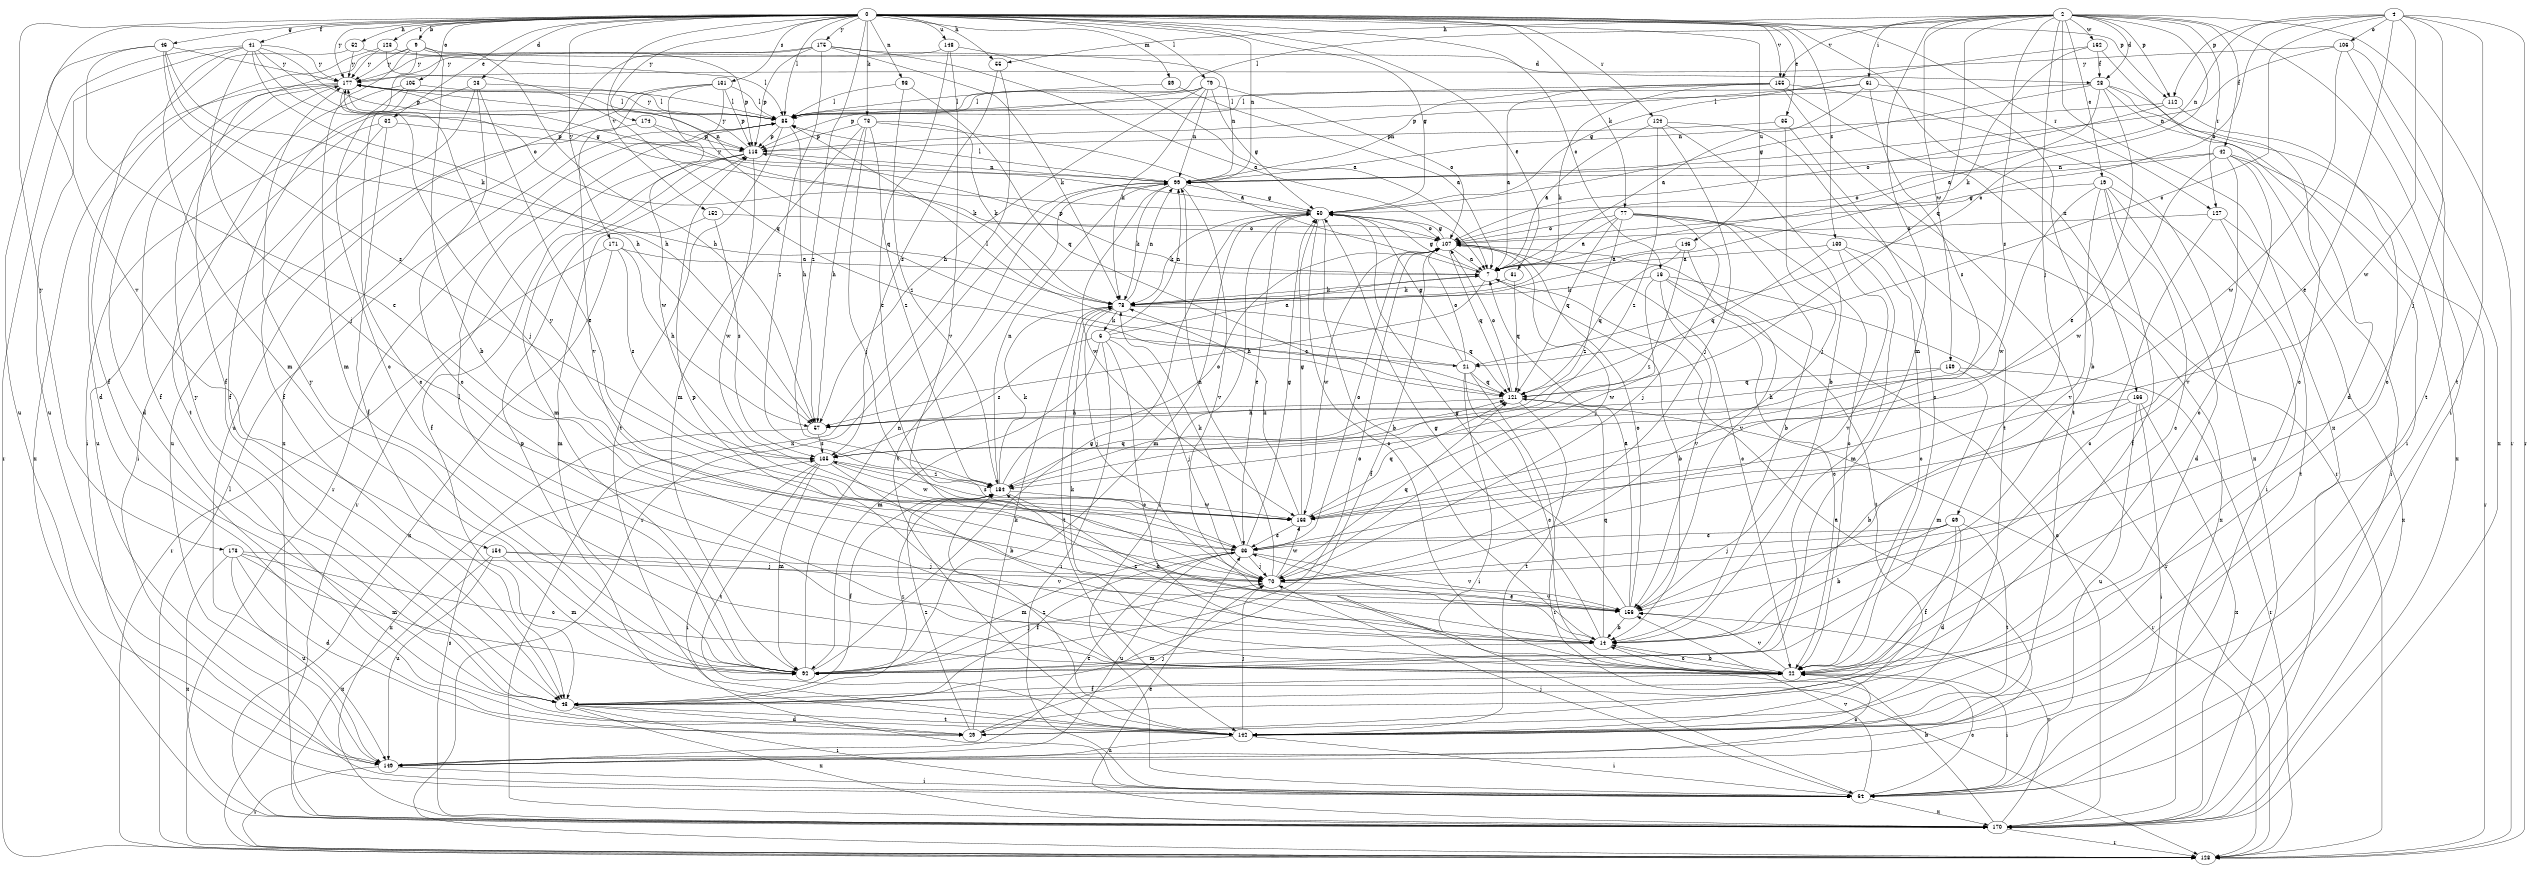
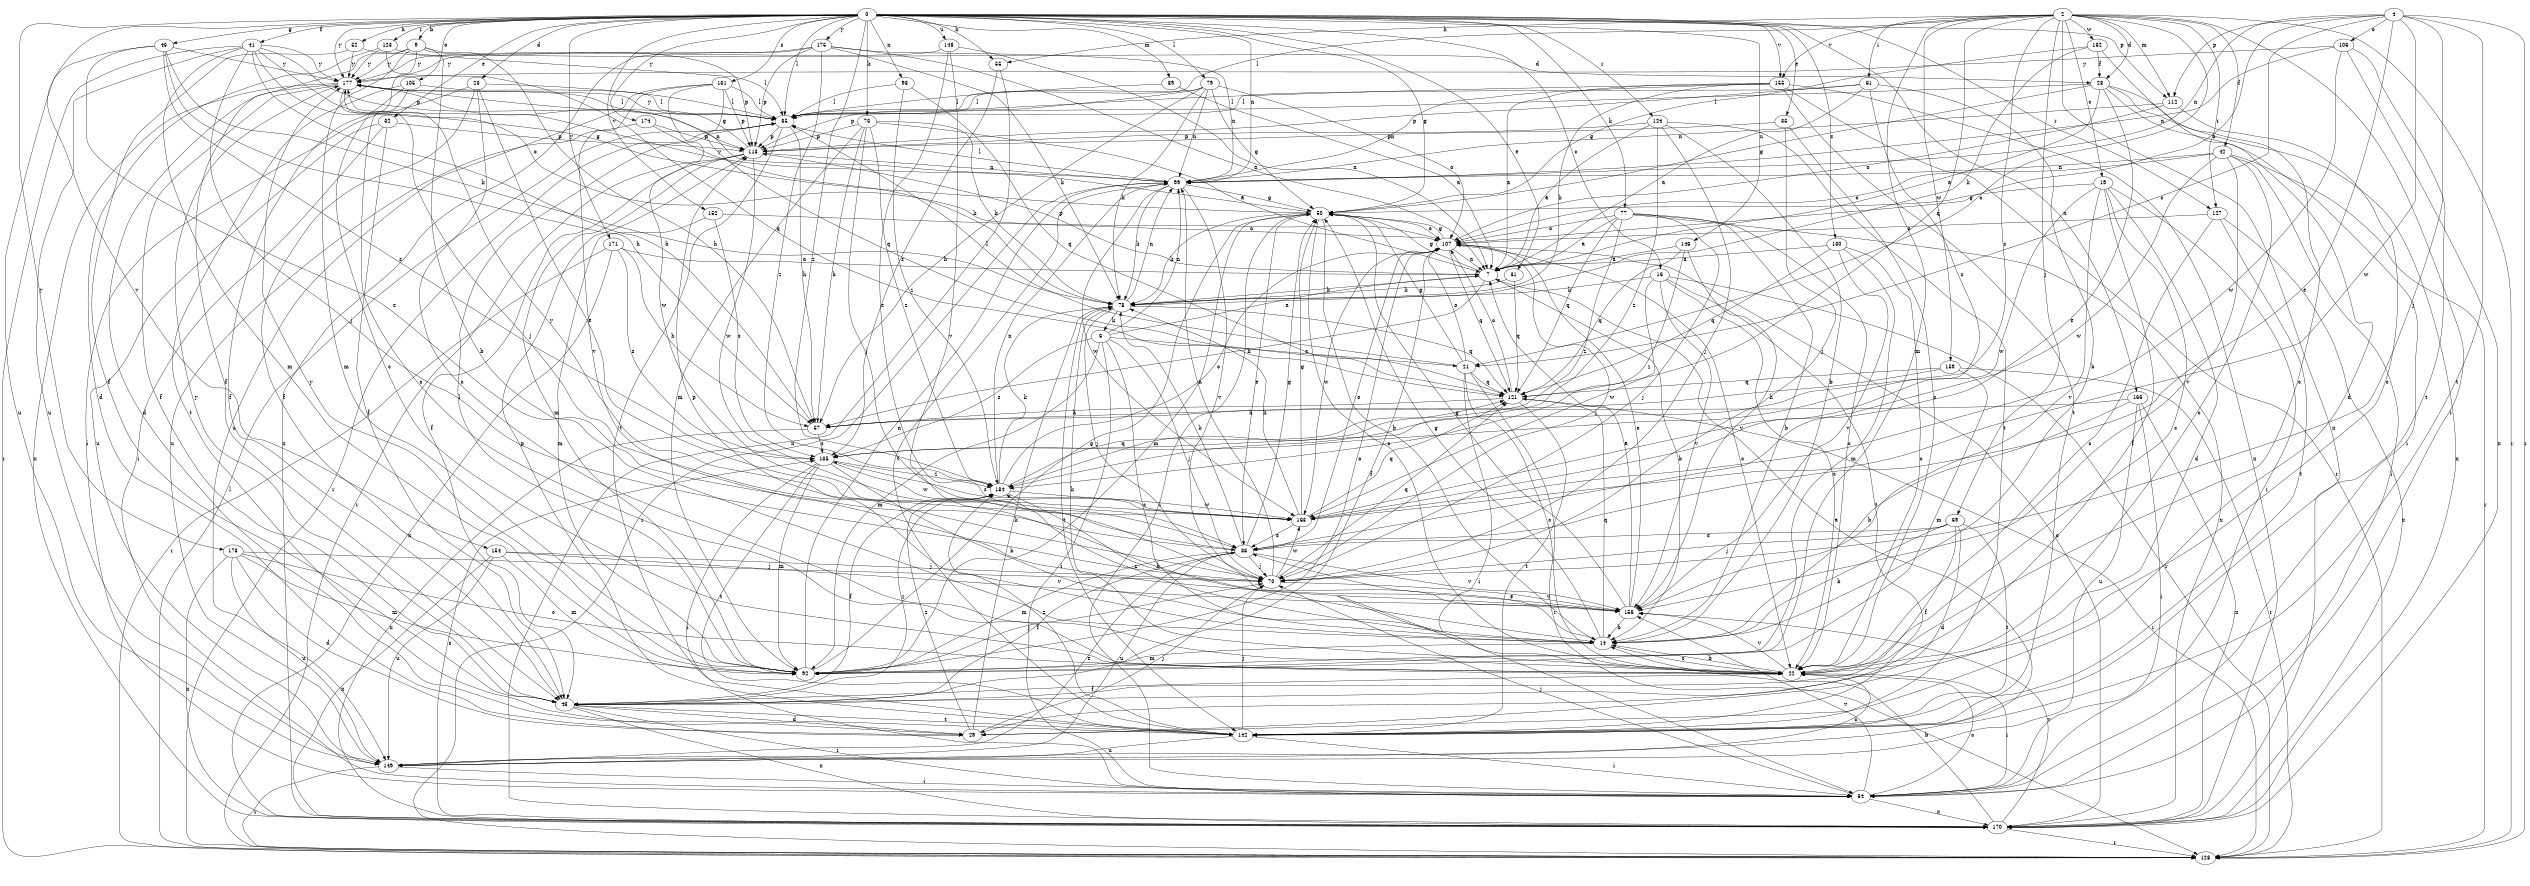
(2144, 45) -> (2144, 45)
(724, 122) -> (724, 122)
none -> (1207, 134)
(1405, 814) -> none
